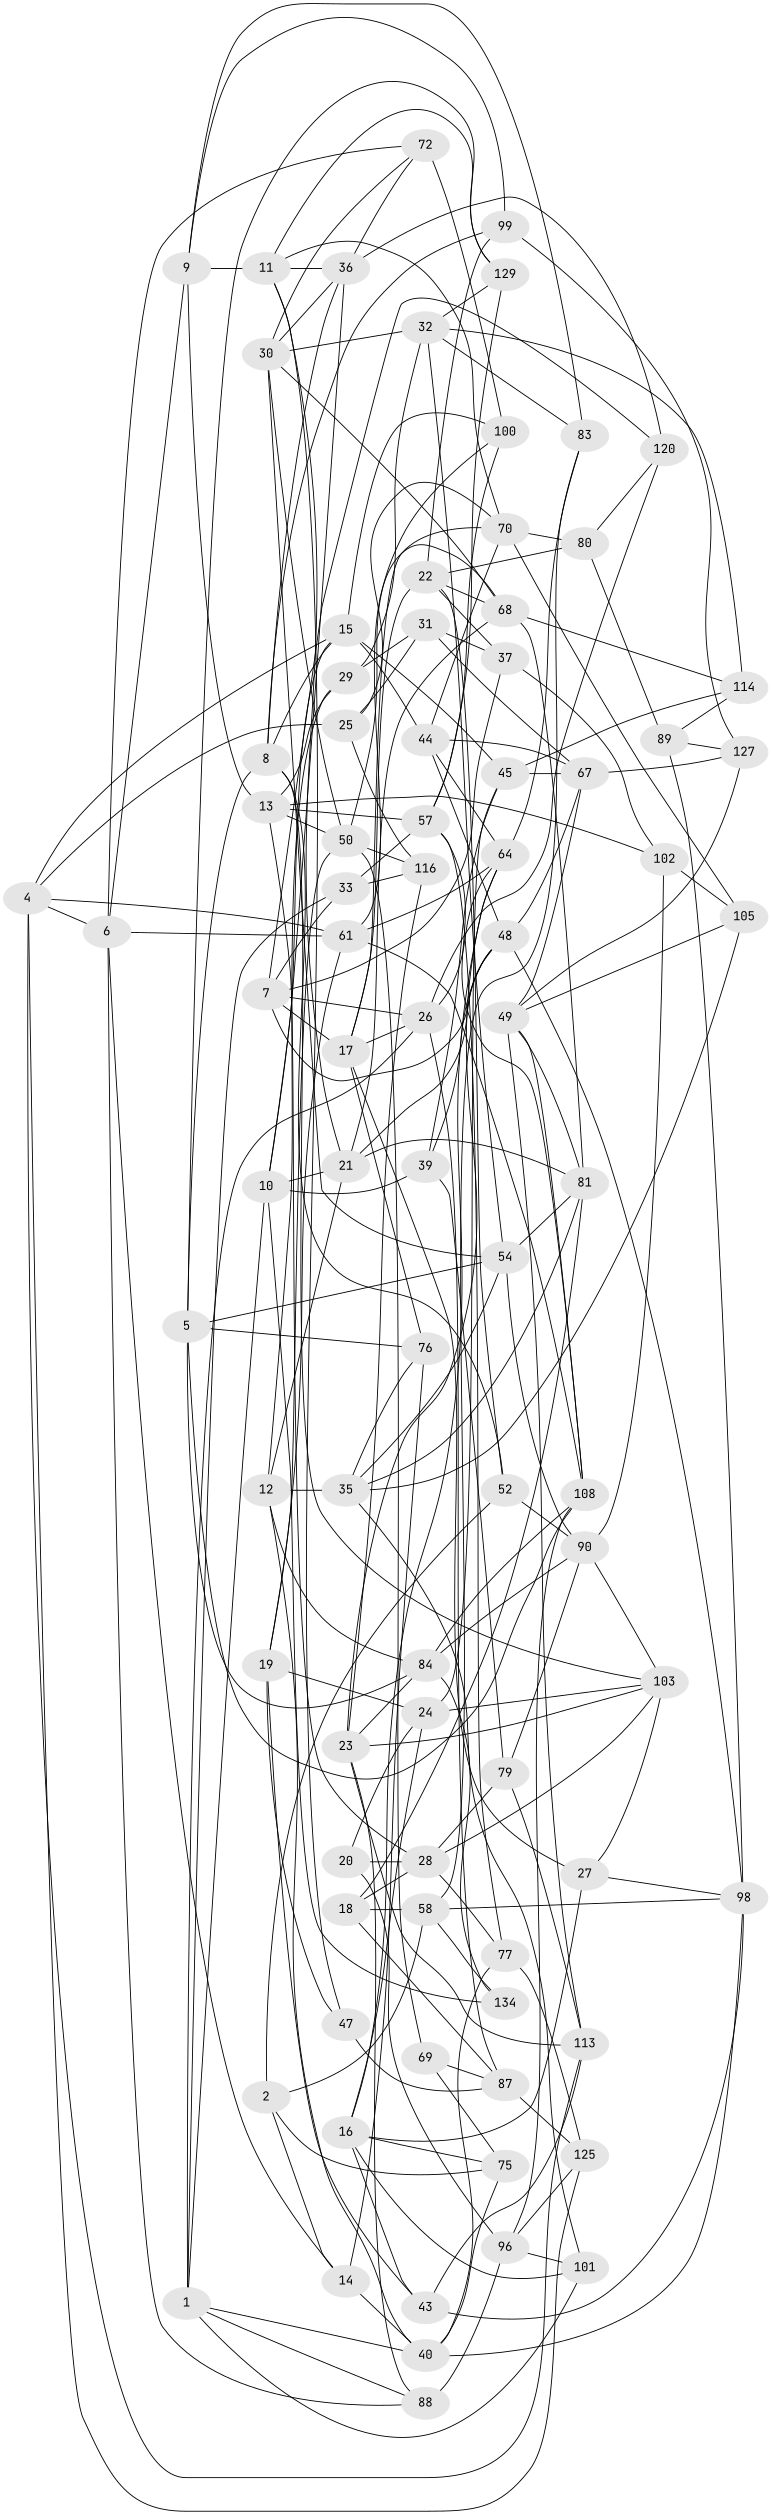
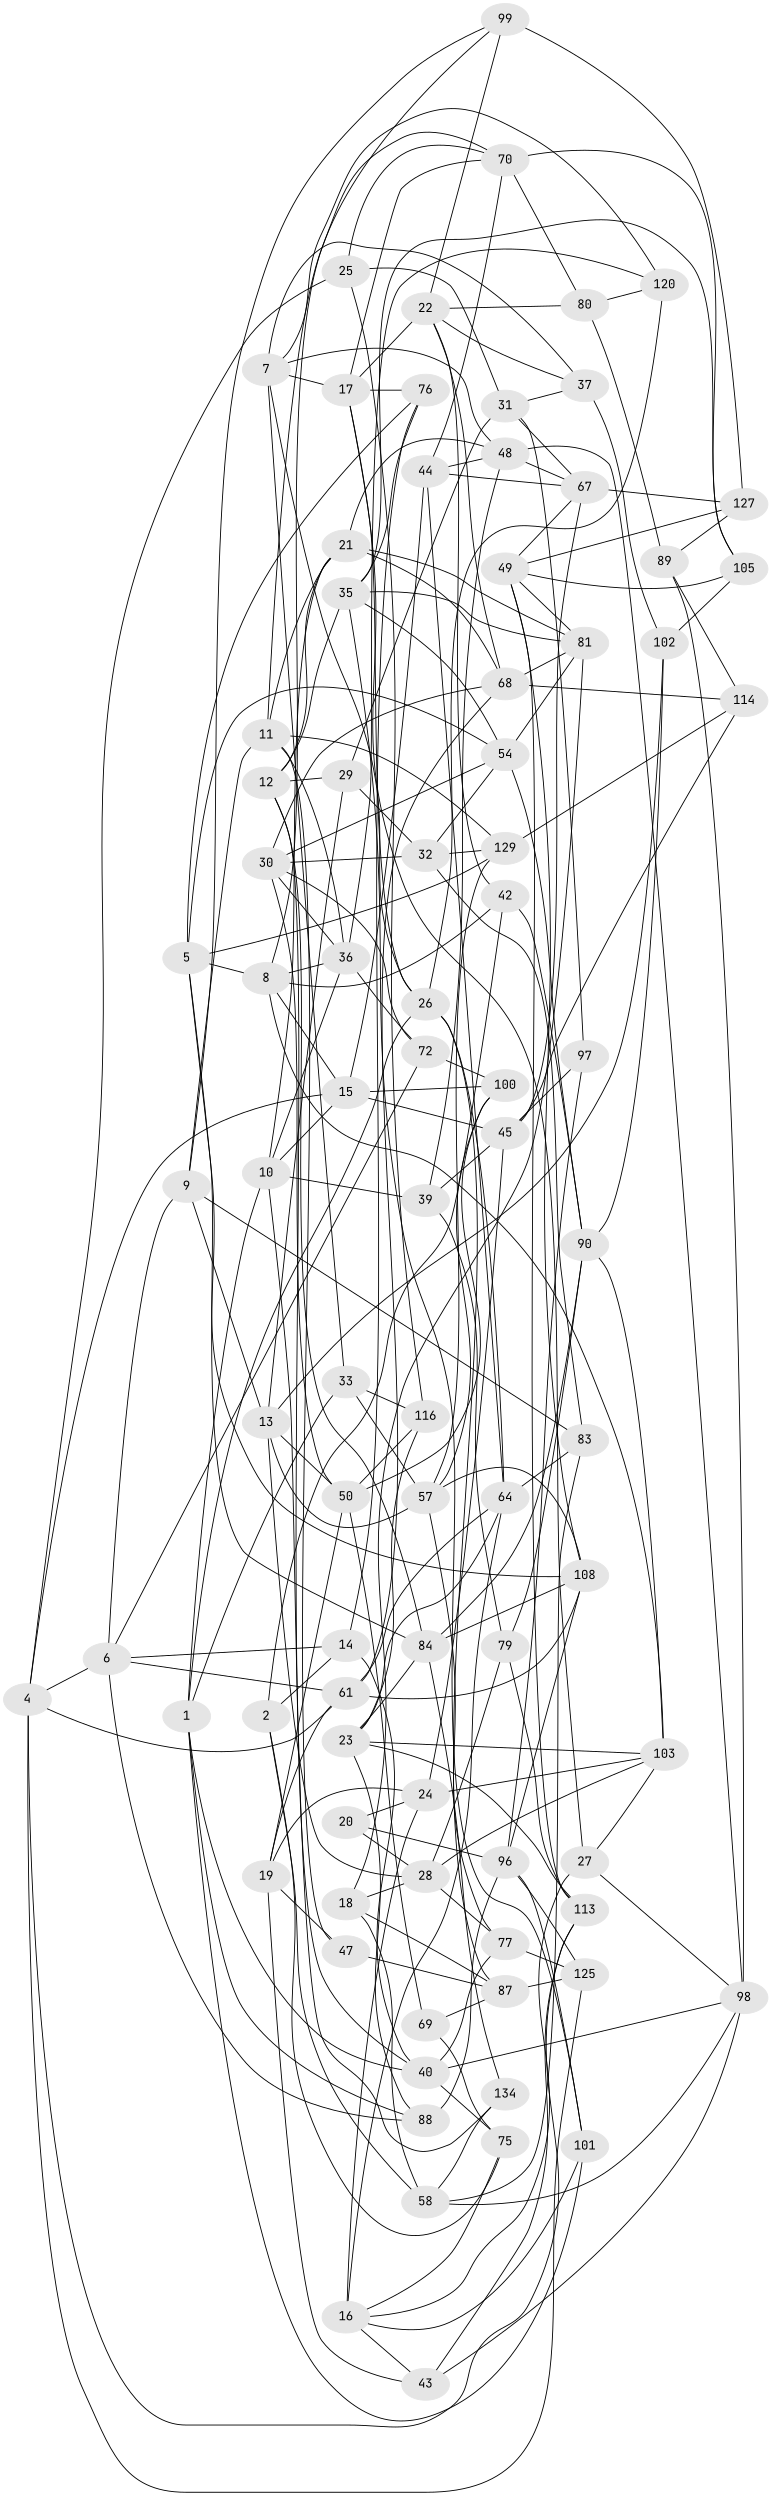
(675, 414) -> (625, 775)
none -> (585, 1056)
(505, 1490) -> (505, 896)
